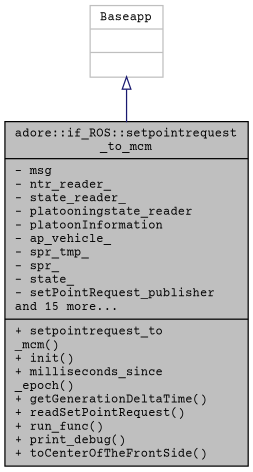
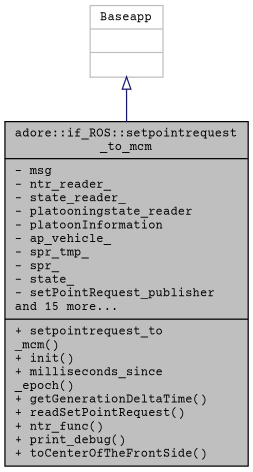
(60, 426) -> (60, 426)
